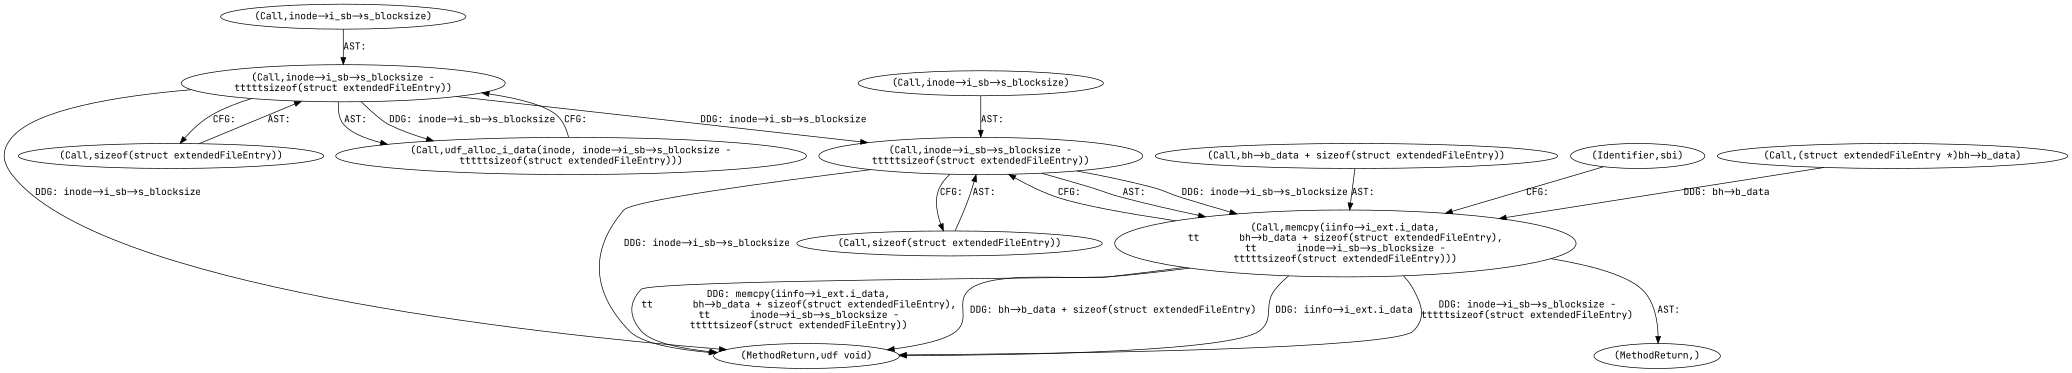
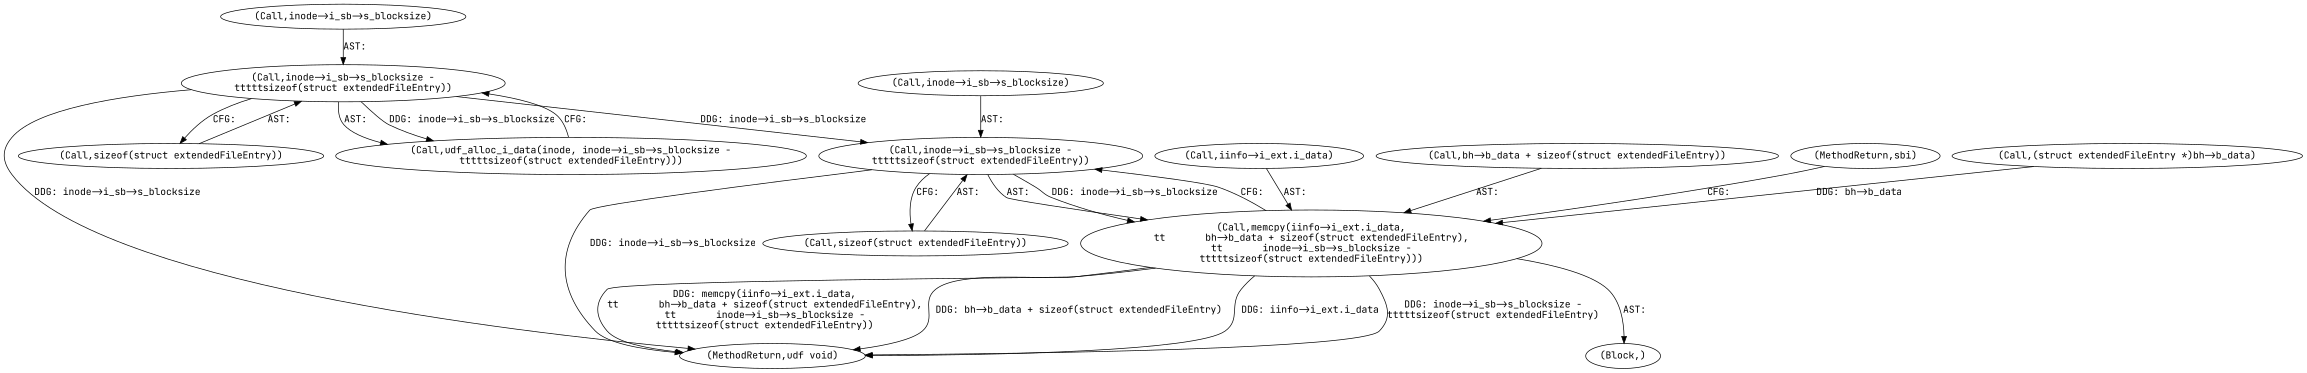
none -> (1259, 156)
(1638, 156) -> (1865, 156)
(1657, 356) -> (1623, 356)
